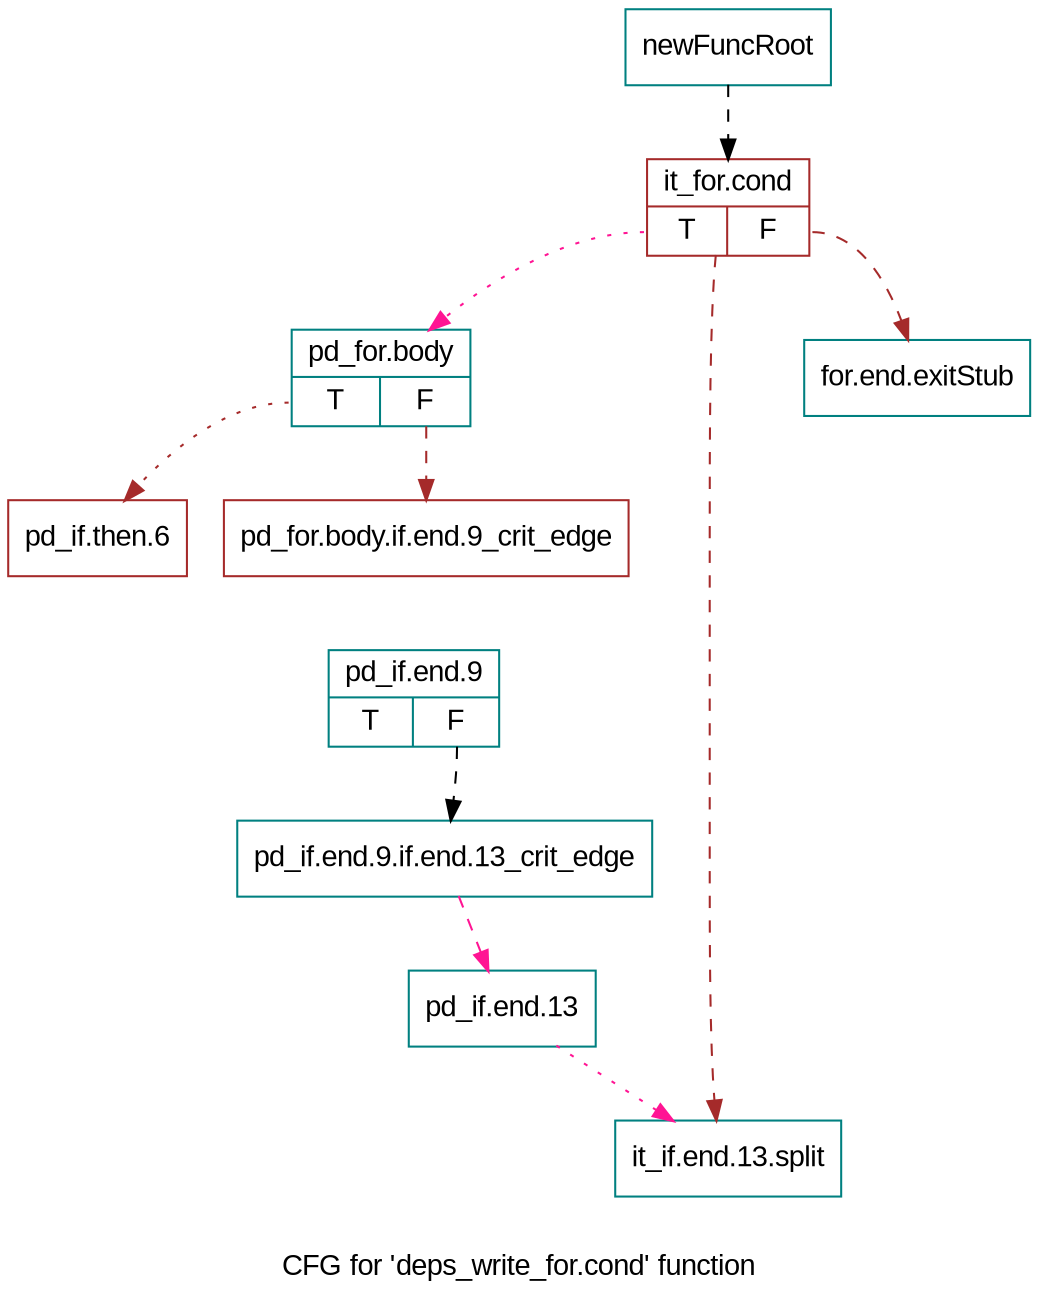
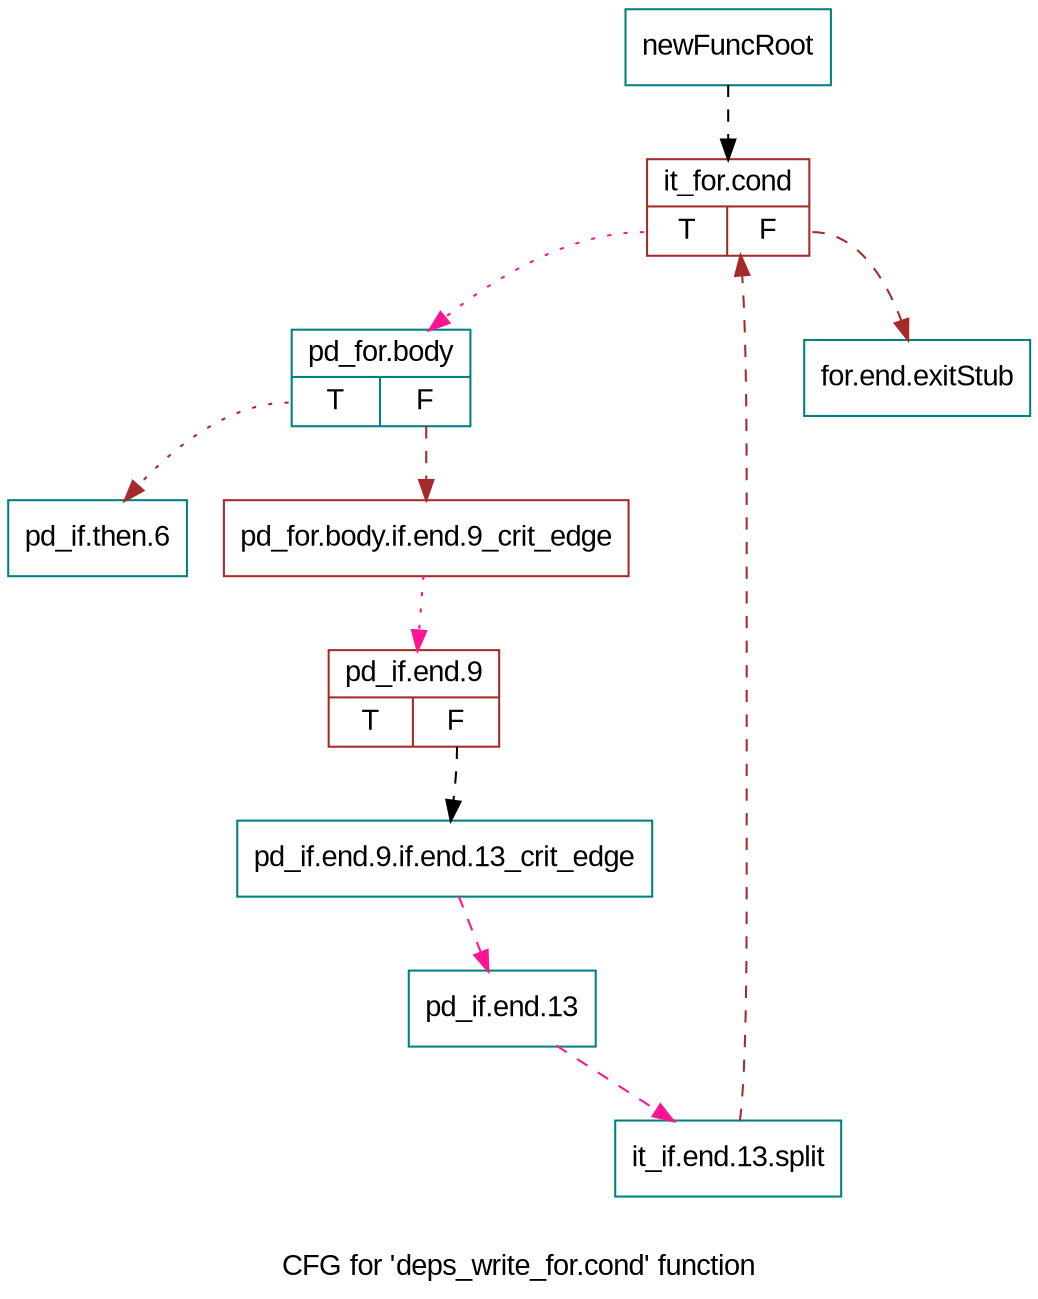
(98, 538) -> (98, 538)
none -> (421, 603)
(710, 678) -> (747, 698)
(414, 698) -> (414, 698)
(606, 1078) -> (606, 1078)
